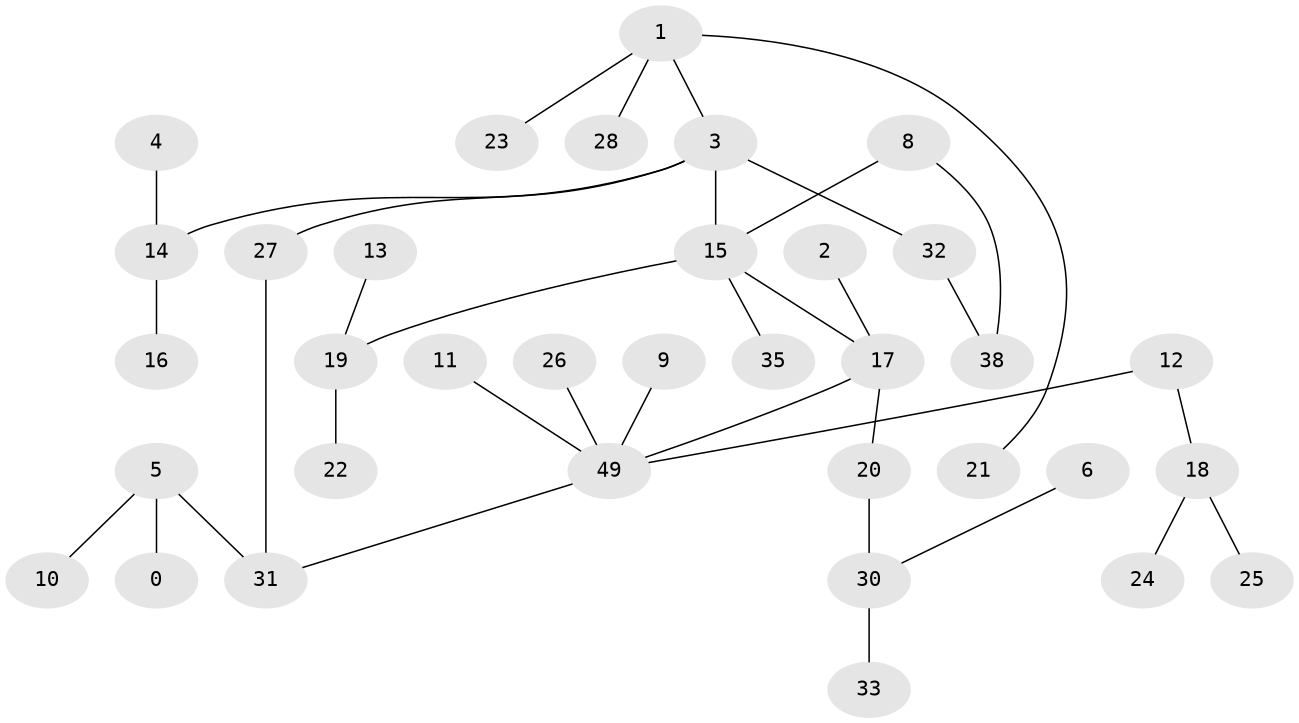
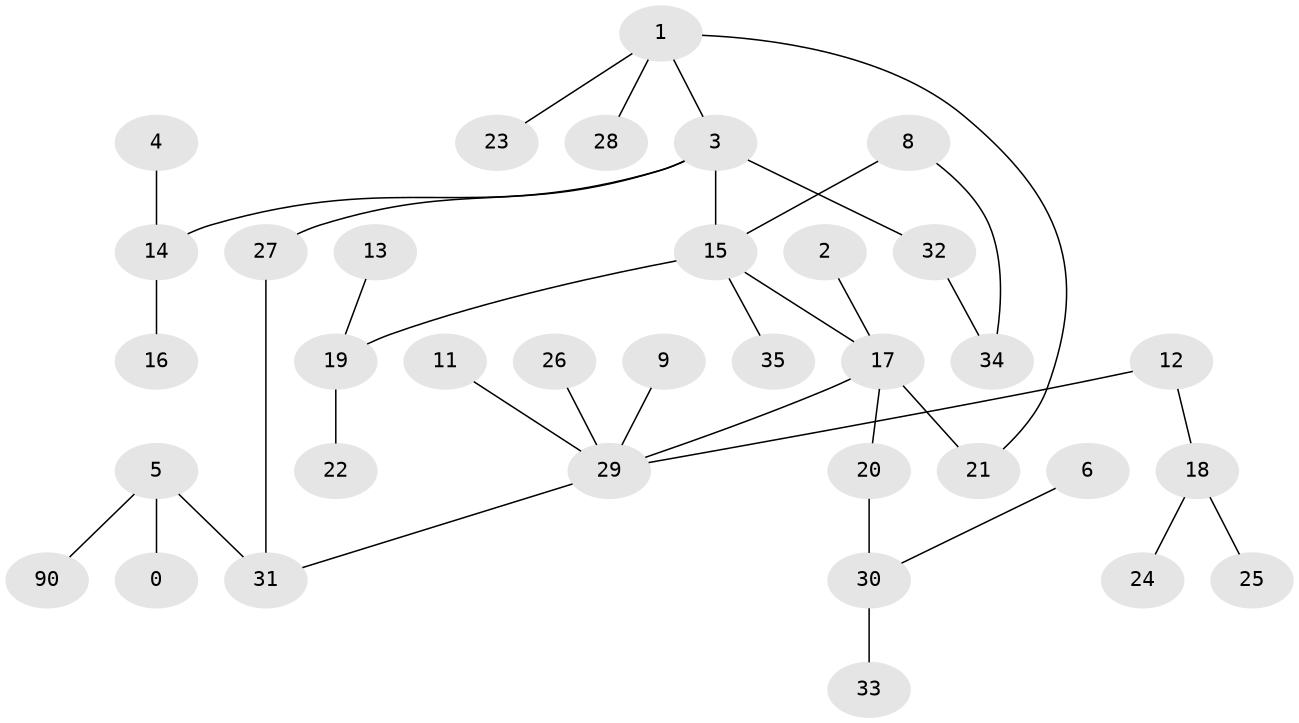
(992, 362) -> (992, 362)
none -> (935, 421)
(609, 471) -> (609, 471)
(47, 580) -> (47, 580)
